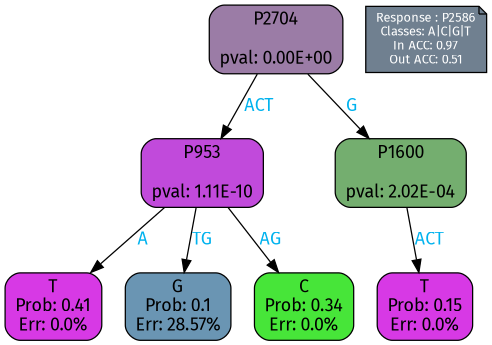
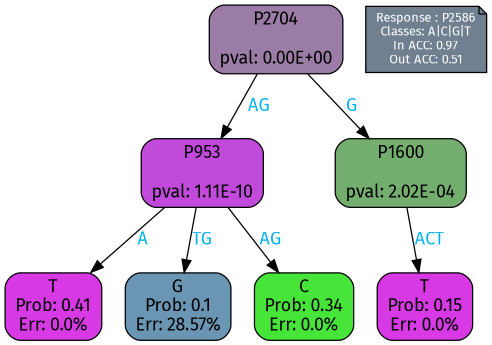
(260, 106) -> (260, 106)
